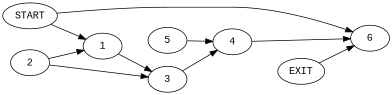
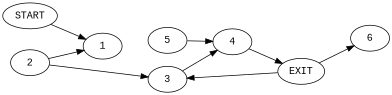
(203, 7) -> none
(298, 40) -> (262, 55)
(132, 61) -> (236, 75)
